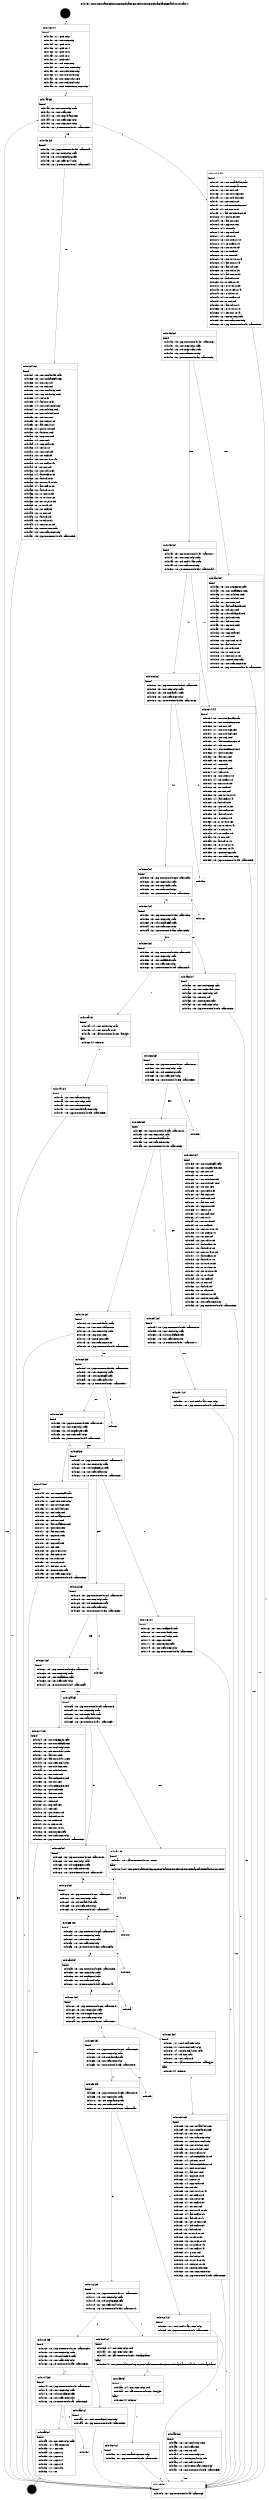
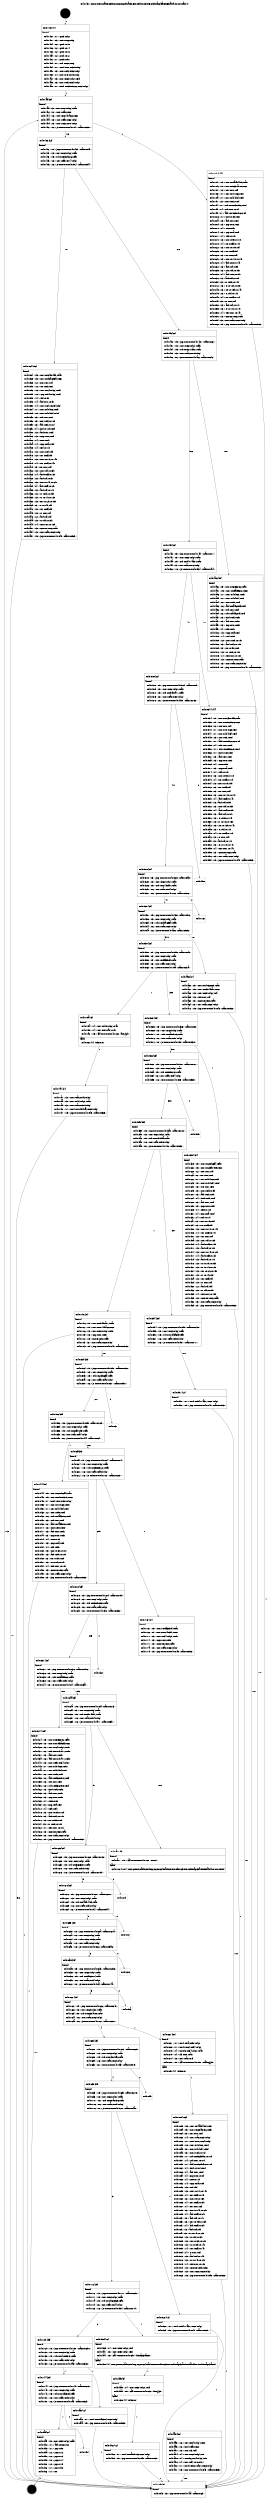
none -> (127, 249)
none -> (171, 1030)
(229, 2066) -> none
